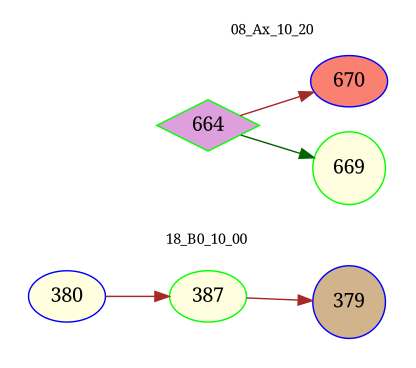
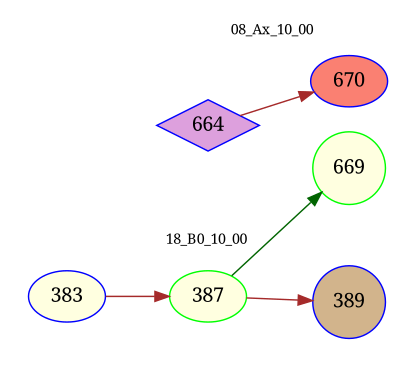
(272, 31) -> (272, 31)
(208, 125) -> (208, 125)
(271, 144) -> (271, 239)
(67, 296) -> (67, 296)
(349, 302) -> (349, 302)
